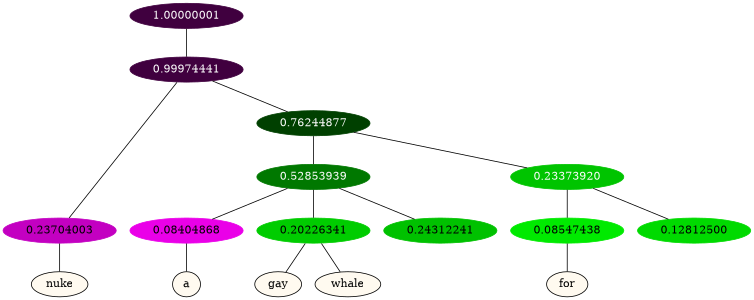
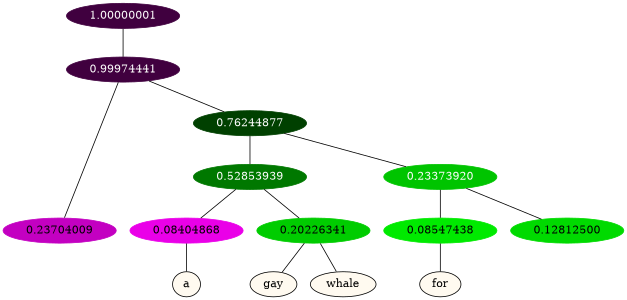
(60, 231) -> (60, 231)
(440, 231) -> none
(60, 284) -> none
